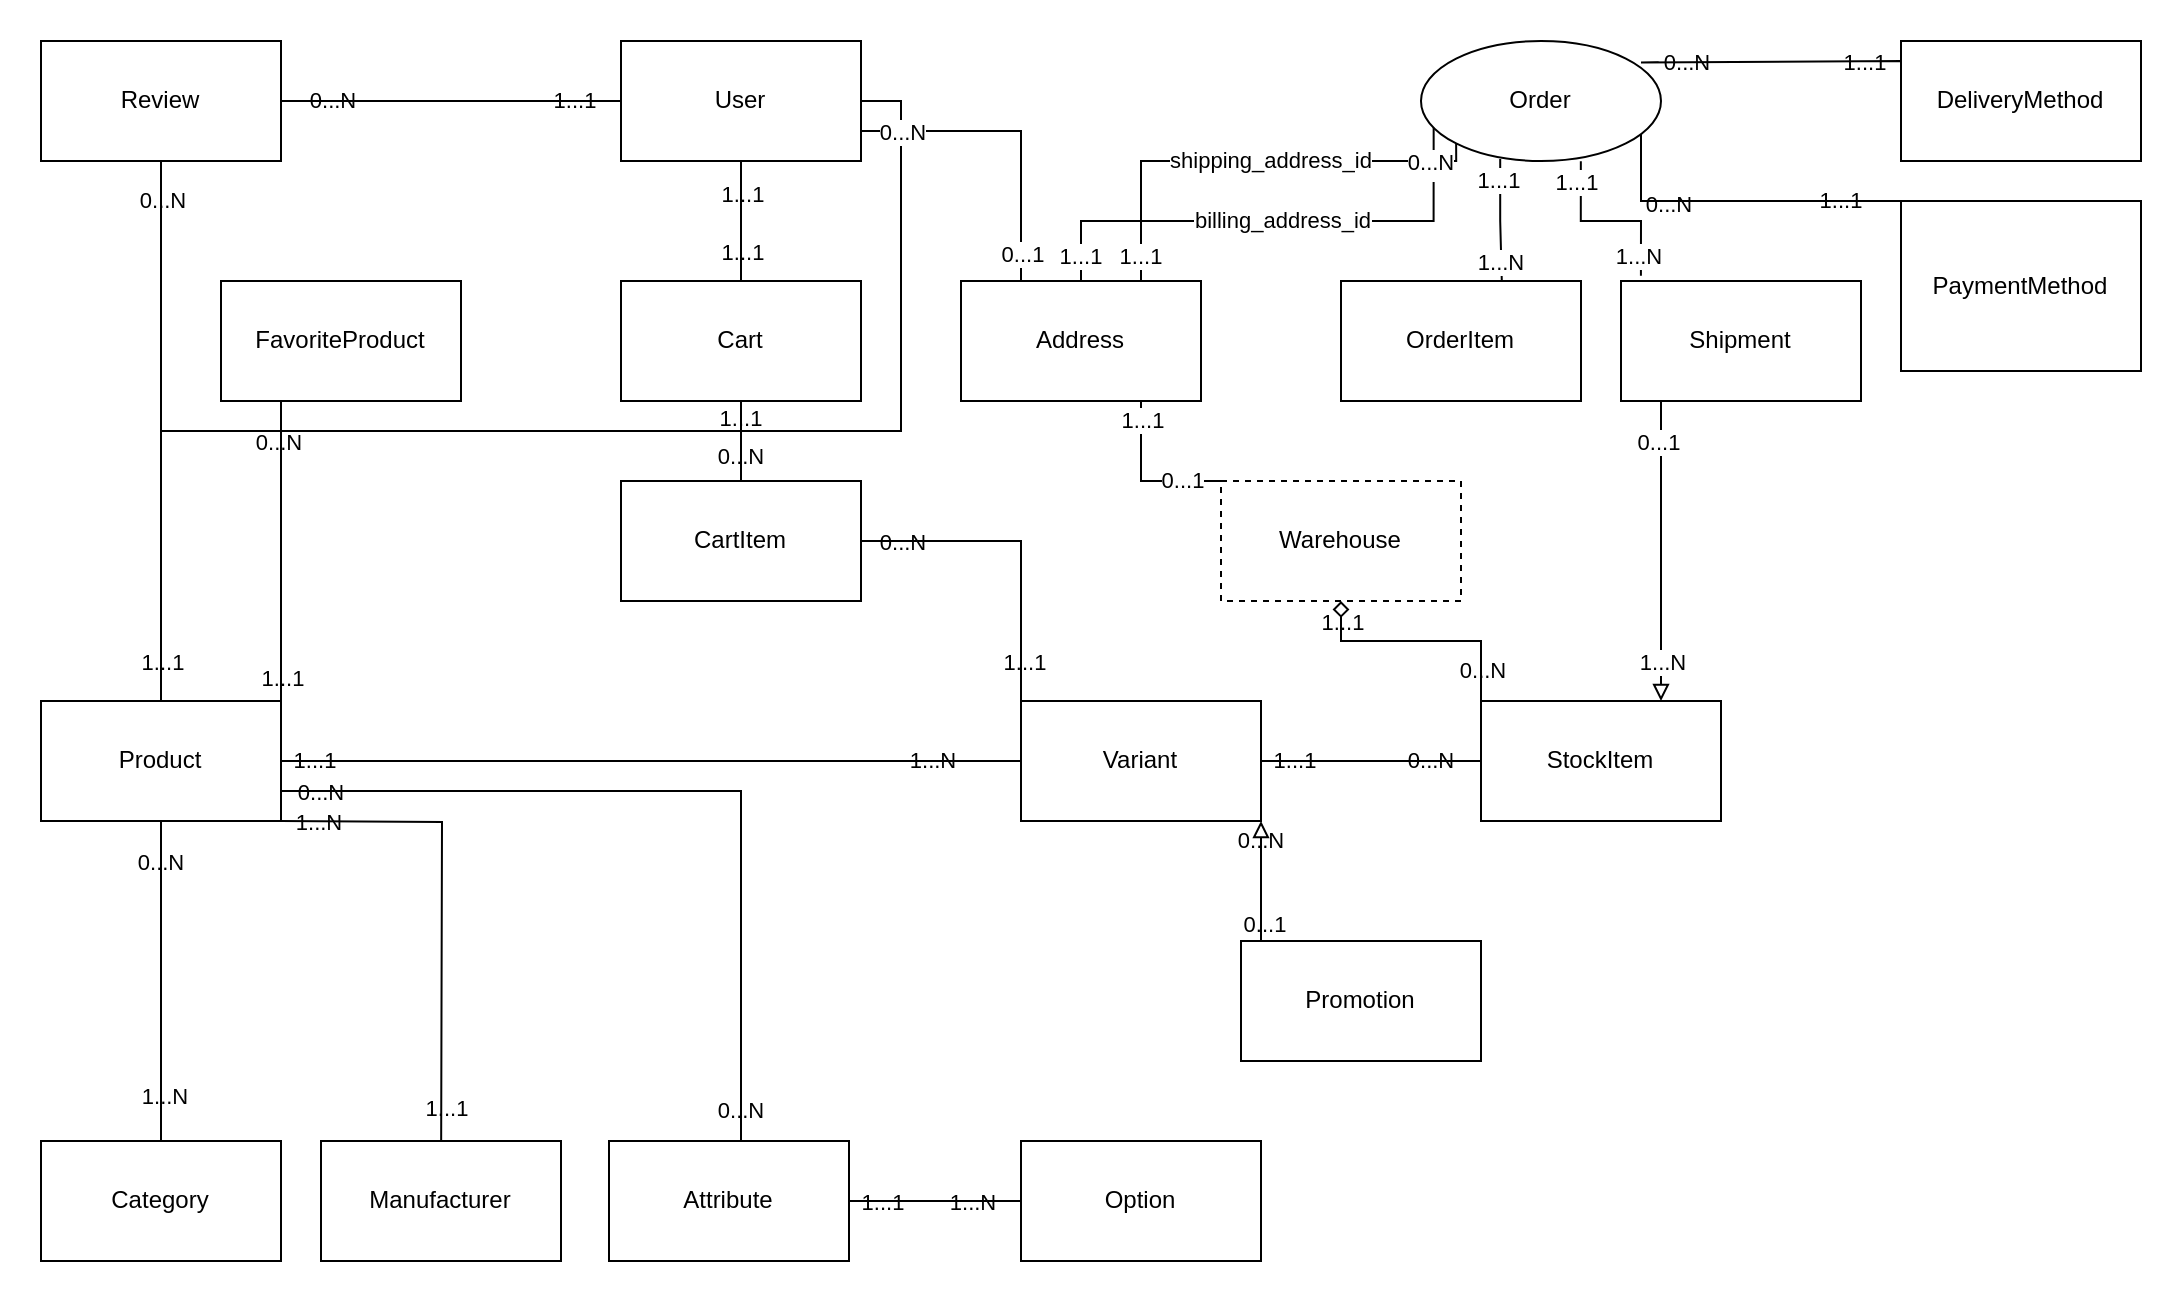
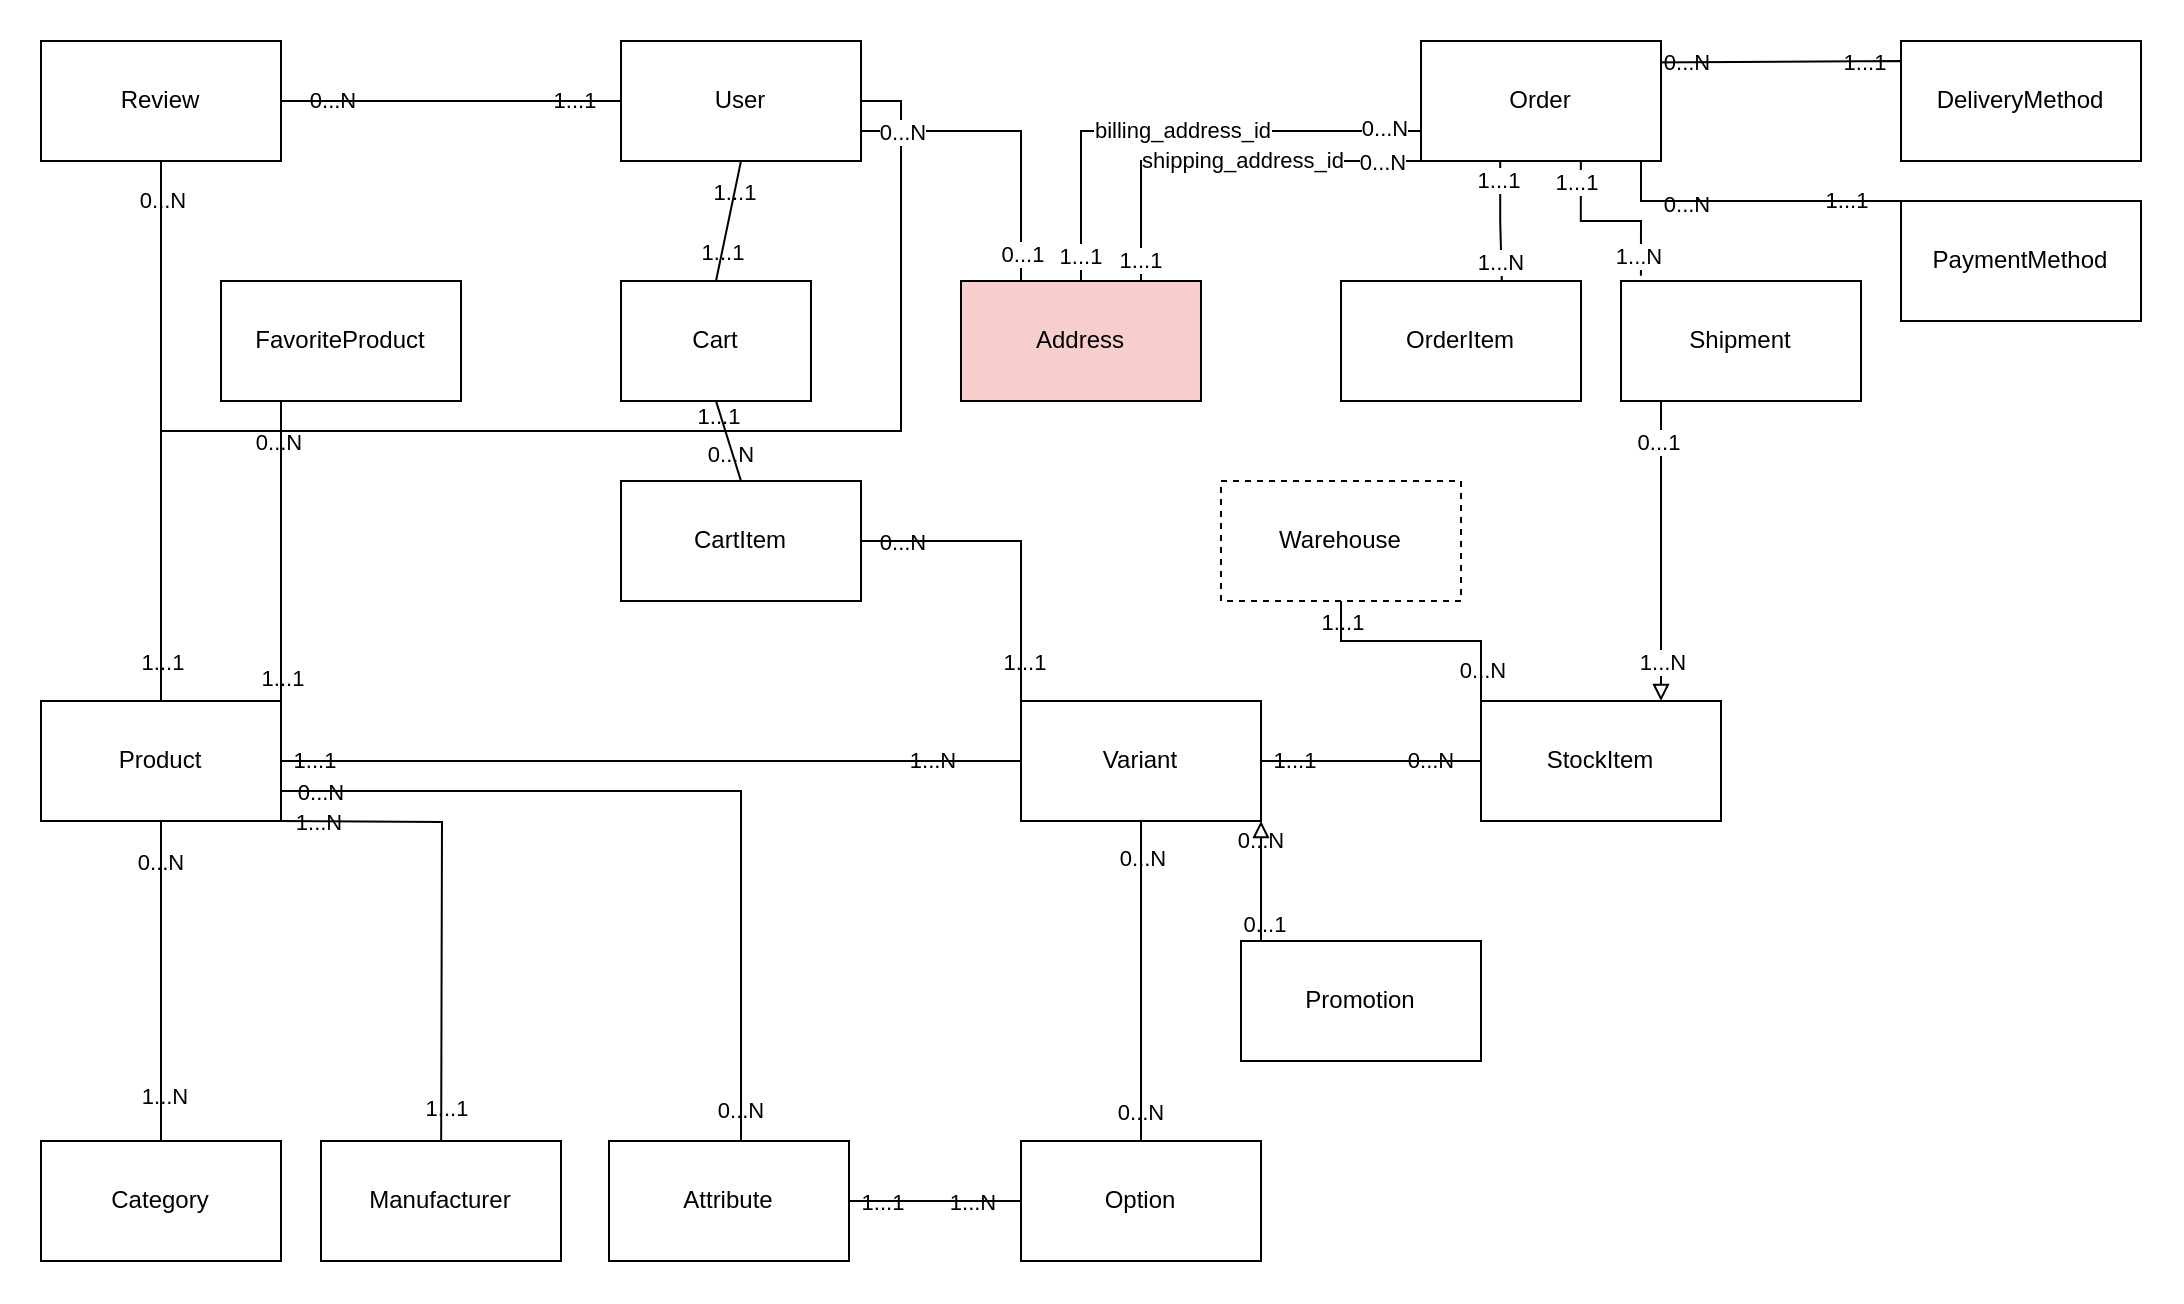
(1541, 101) -> (1541, 101)
(2021, 286) -> (2021, 261)
(741, 341) -> (716, 341)
(1081, 341) -> (1081, 341)
(1141, 469) -> none
(1341, 617) -> (1341, 609)
none -> (1141, 981)
